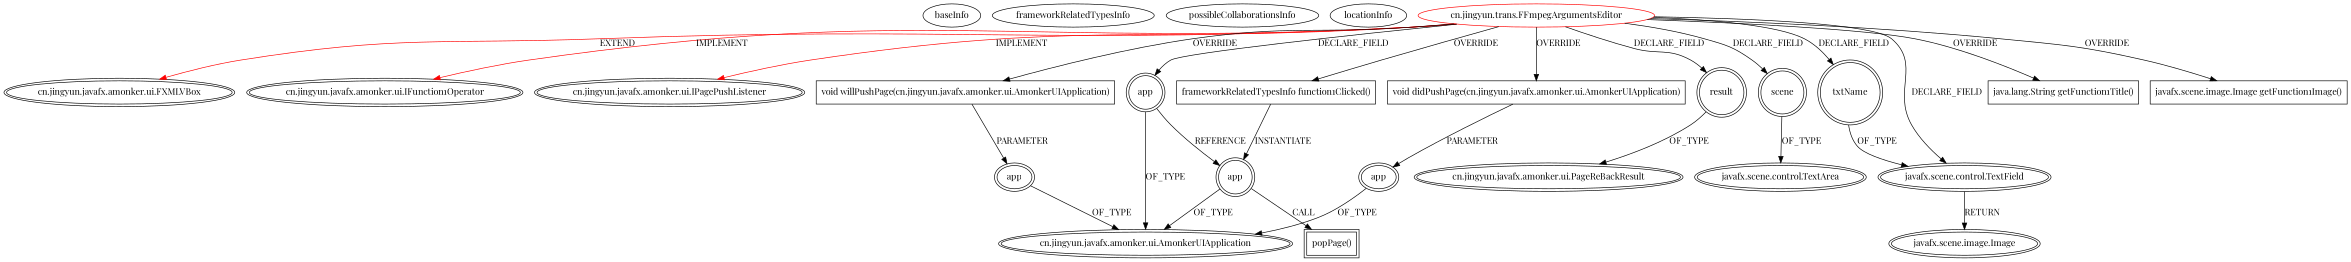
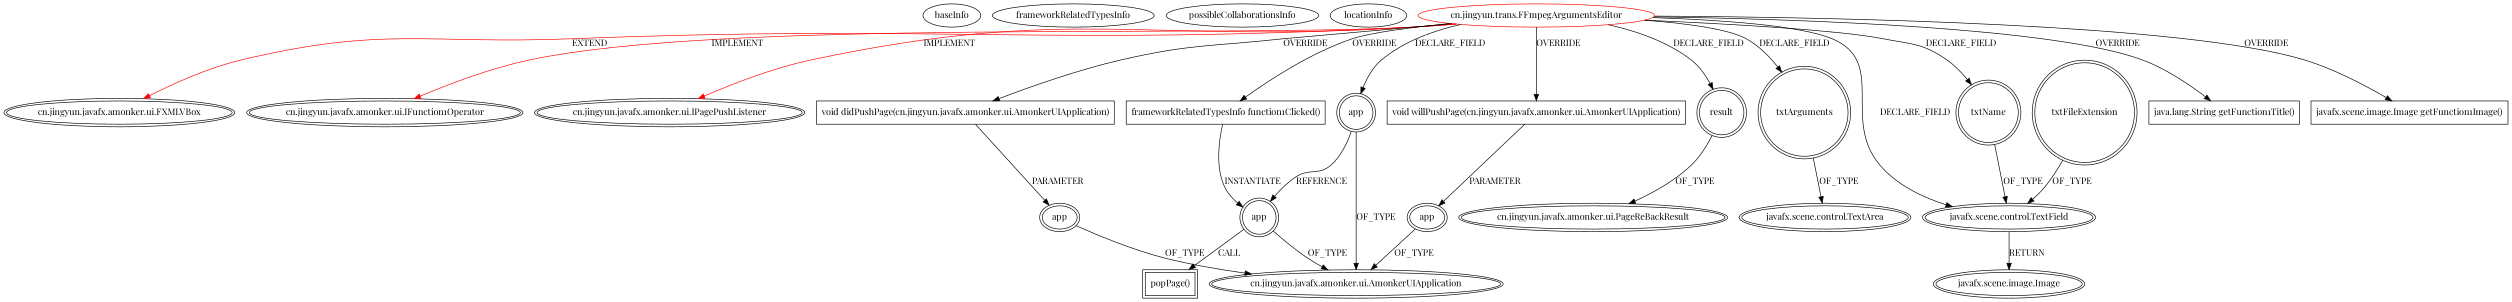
(1782, 92) -> (1804, 113)
none -> (2085, 113)
